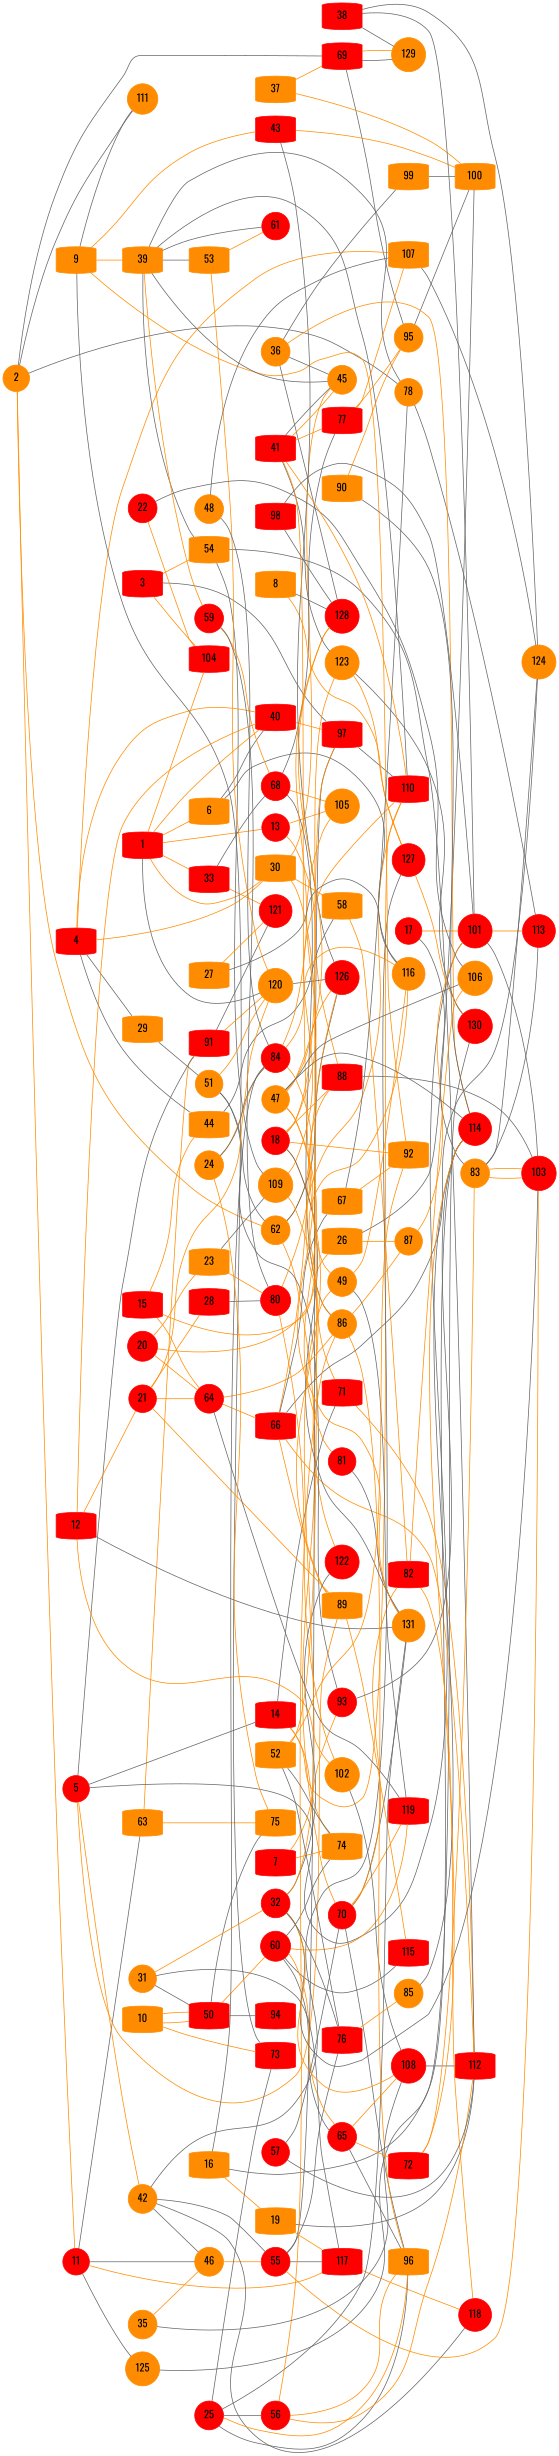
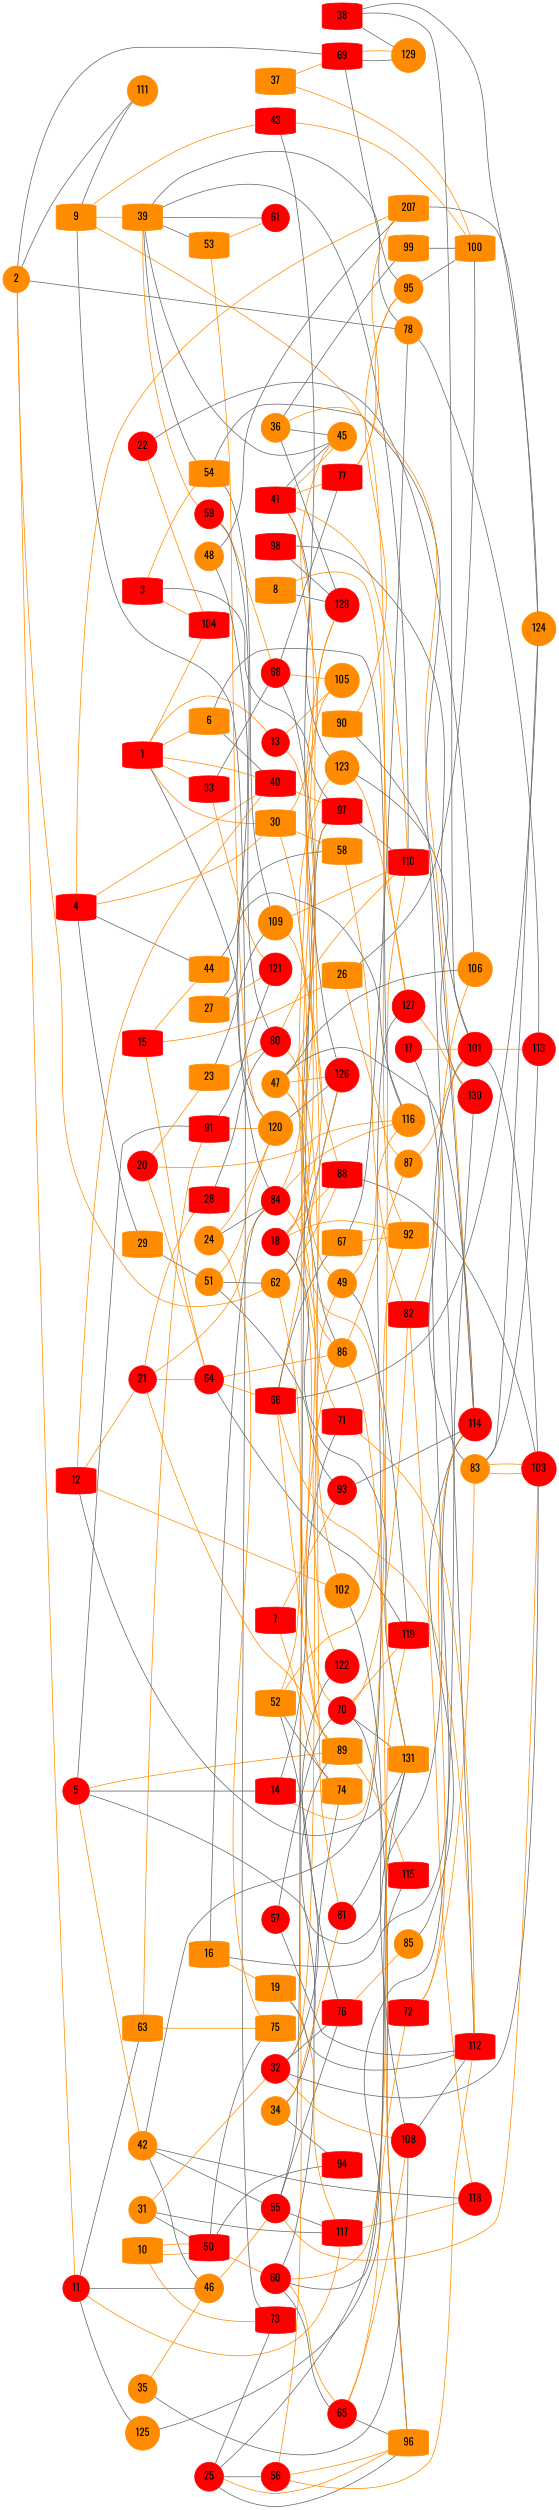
(409, 255) -> (409, 208)
(409, 1626) -> (409, 1759)
none -> (276, 2111)
